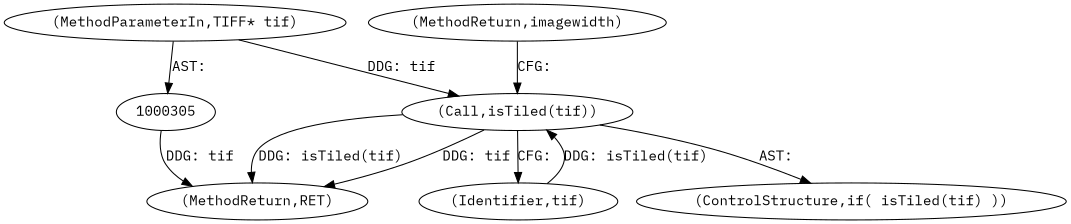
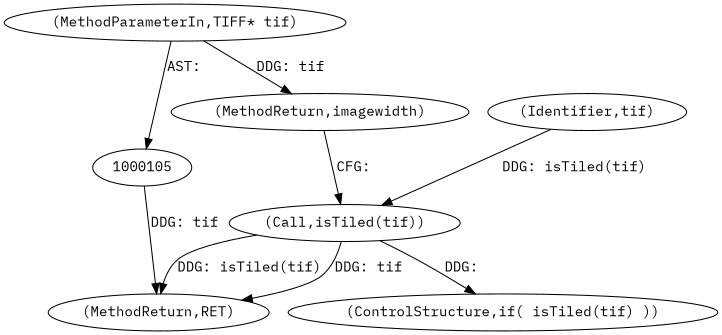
(344, 67) -> (243, 65)
(166, 112) -> (142, 168)
(518, 152) -> none
(780, 157) -> (466, 268)
